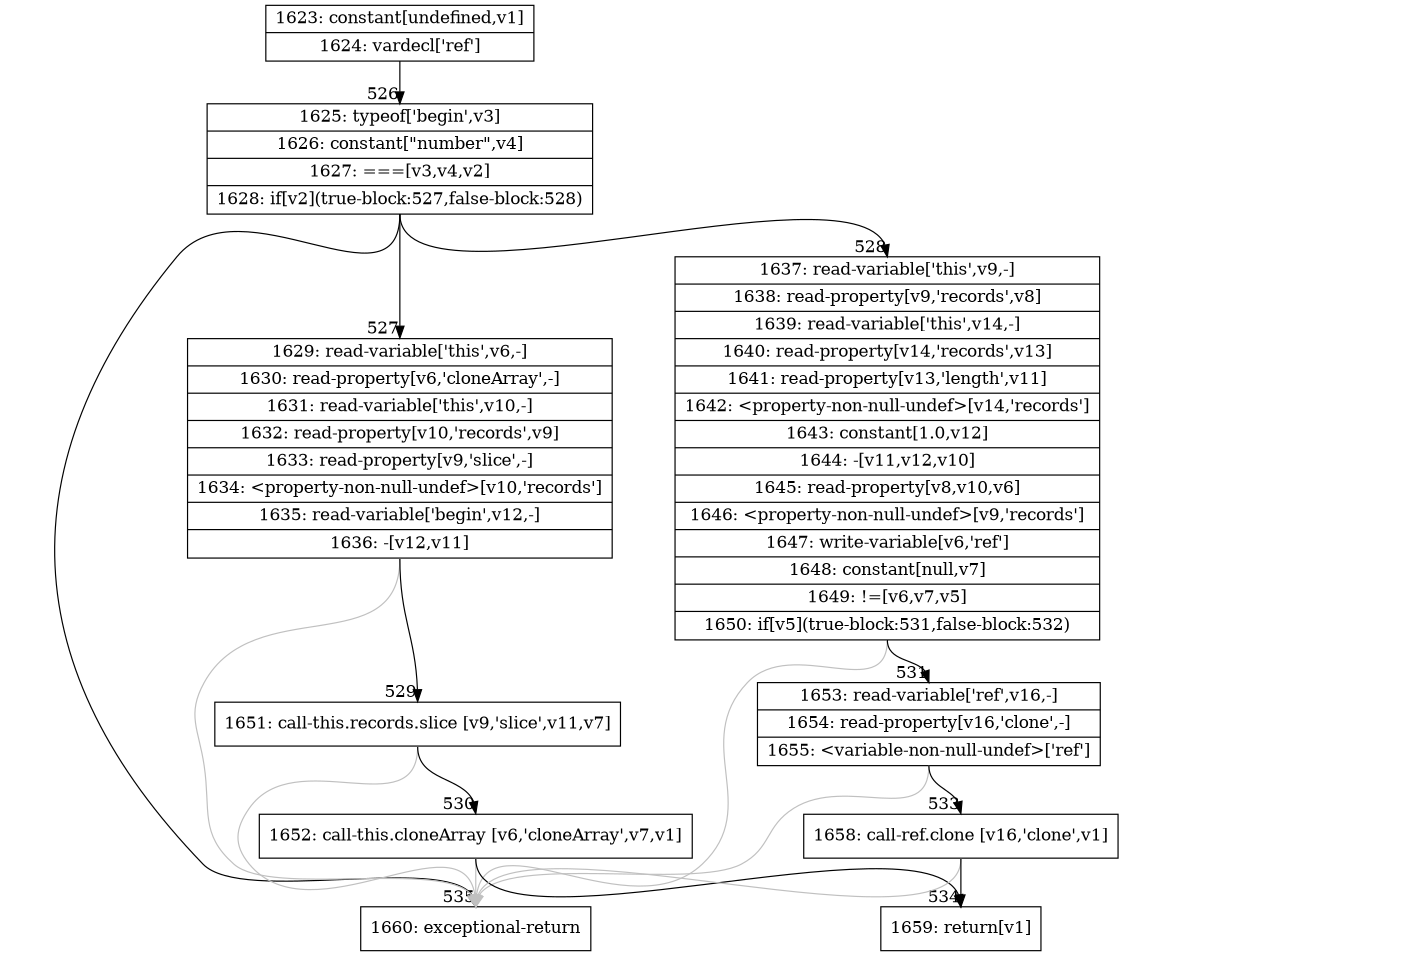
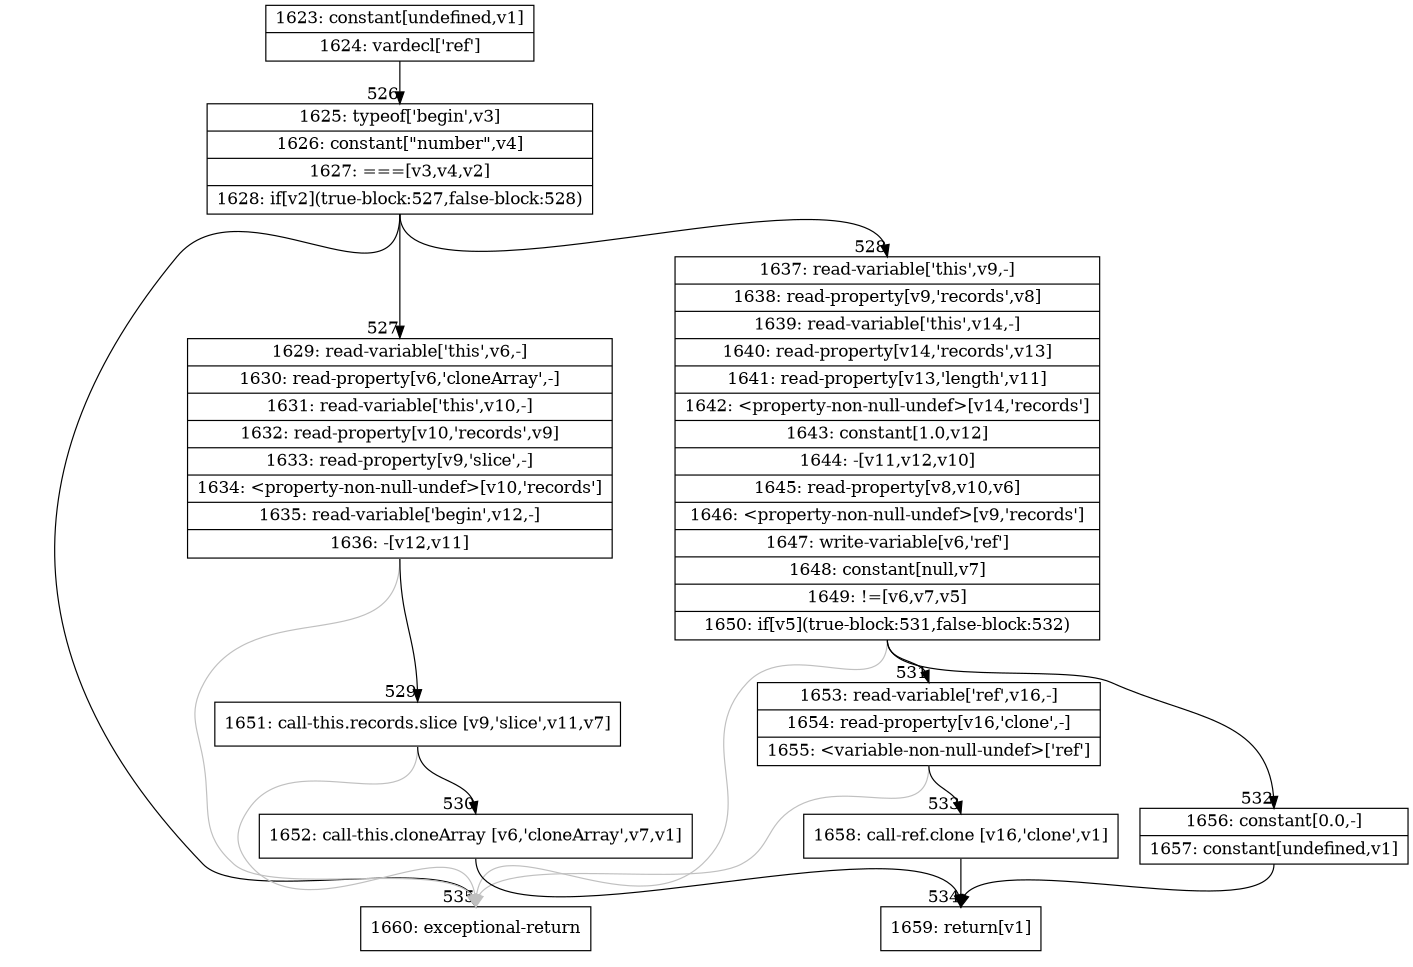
none -> (1274, 836)
(476, 877) -> none
(749, 886) -> none
